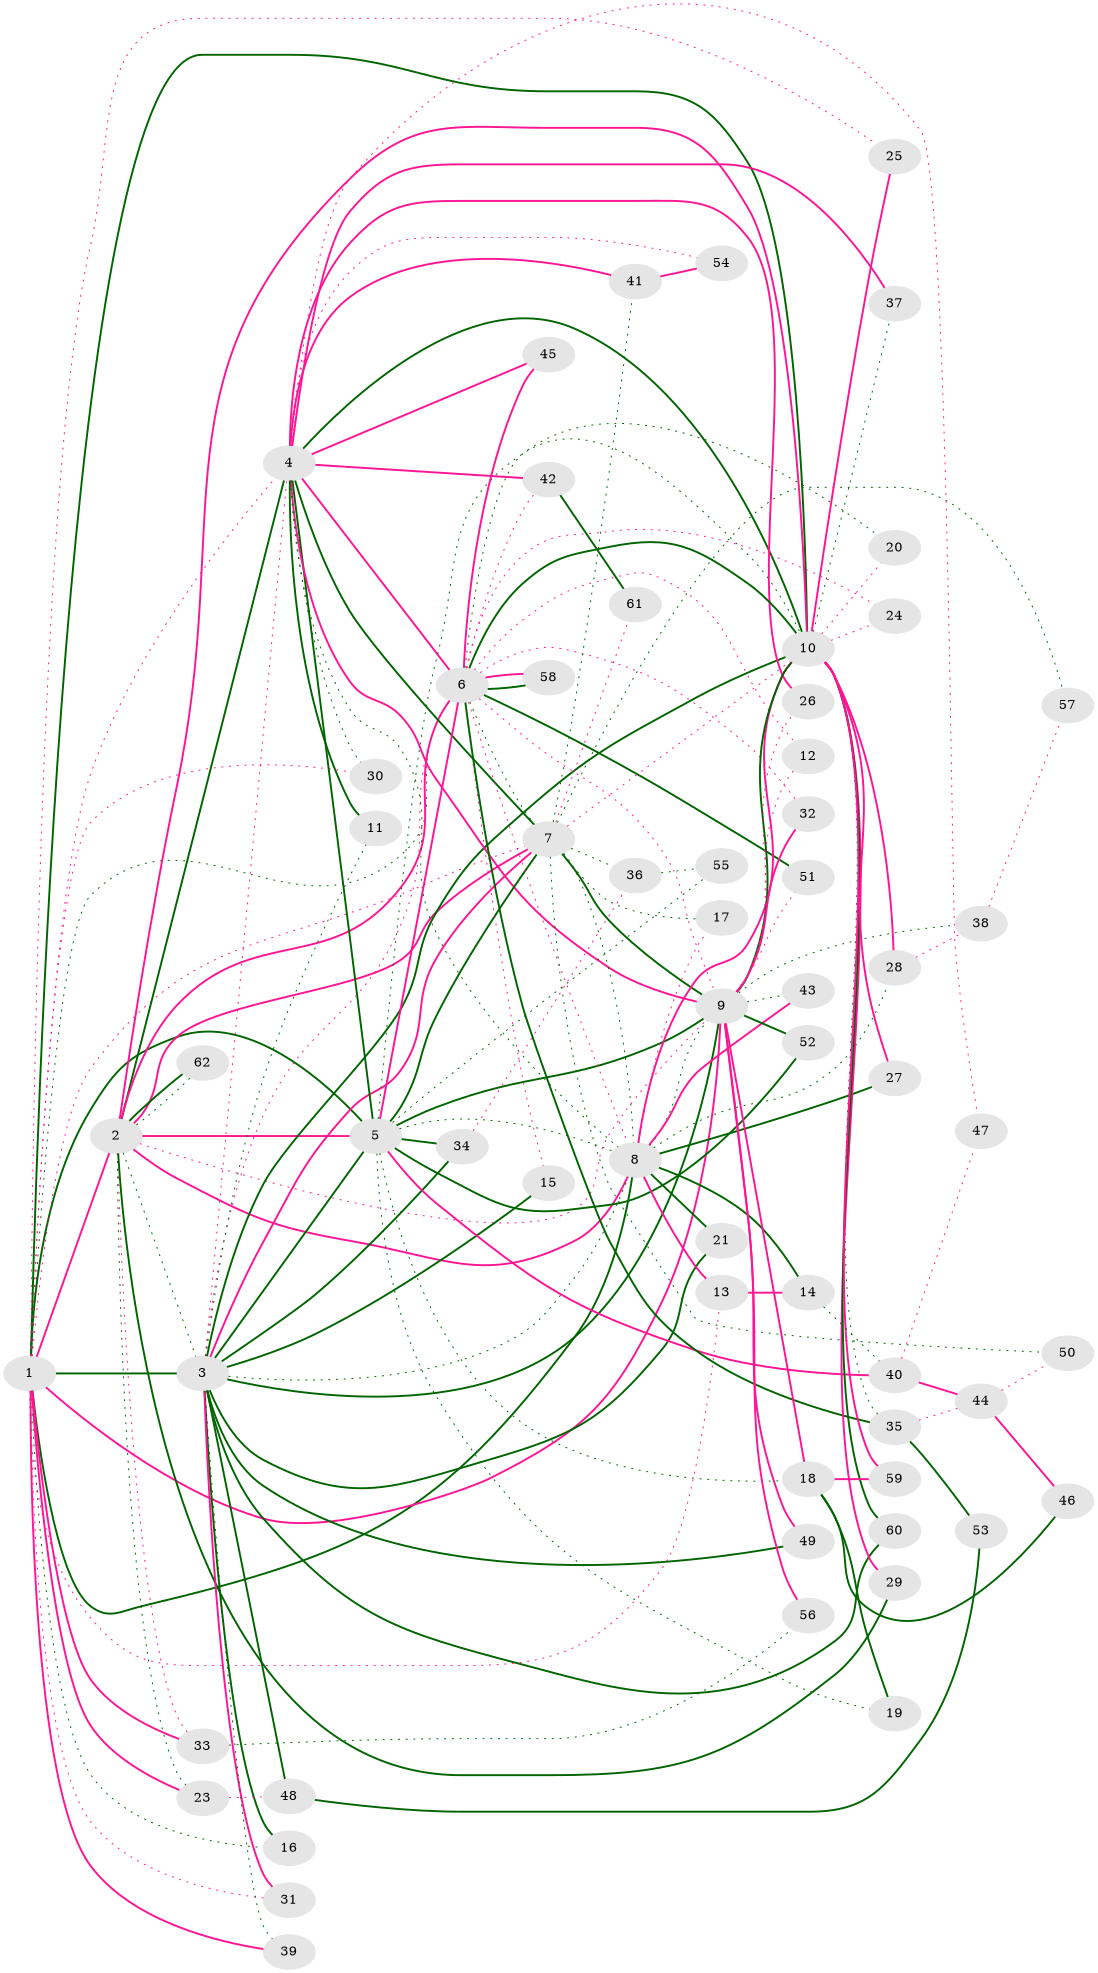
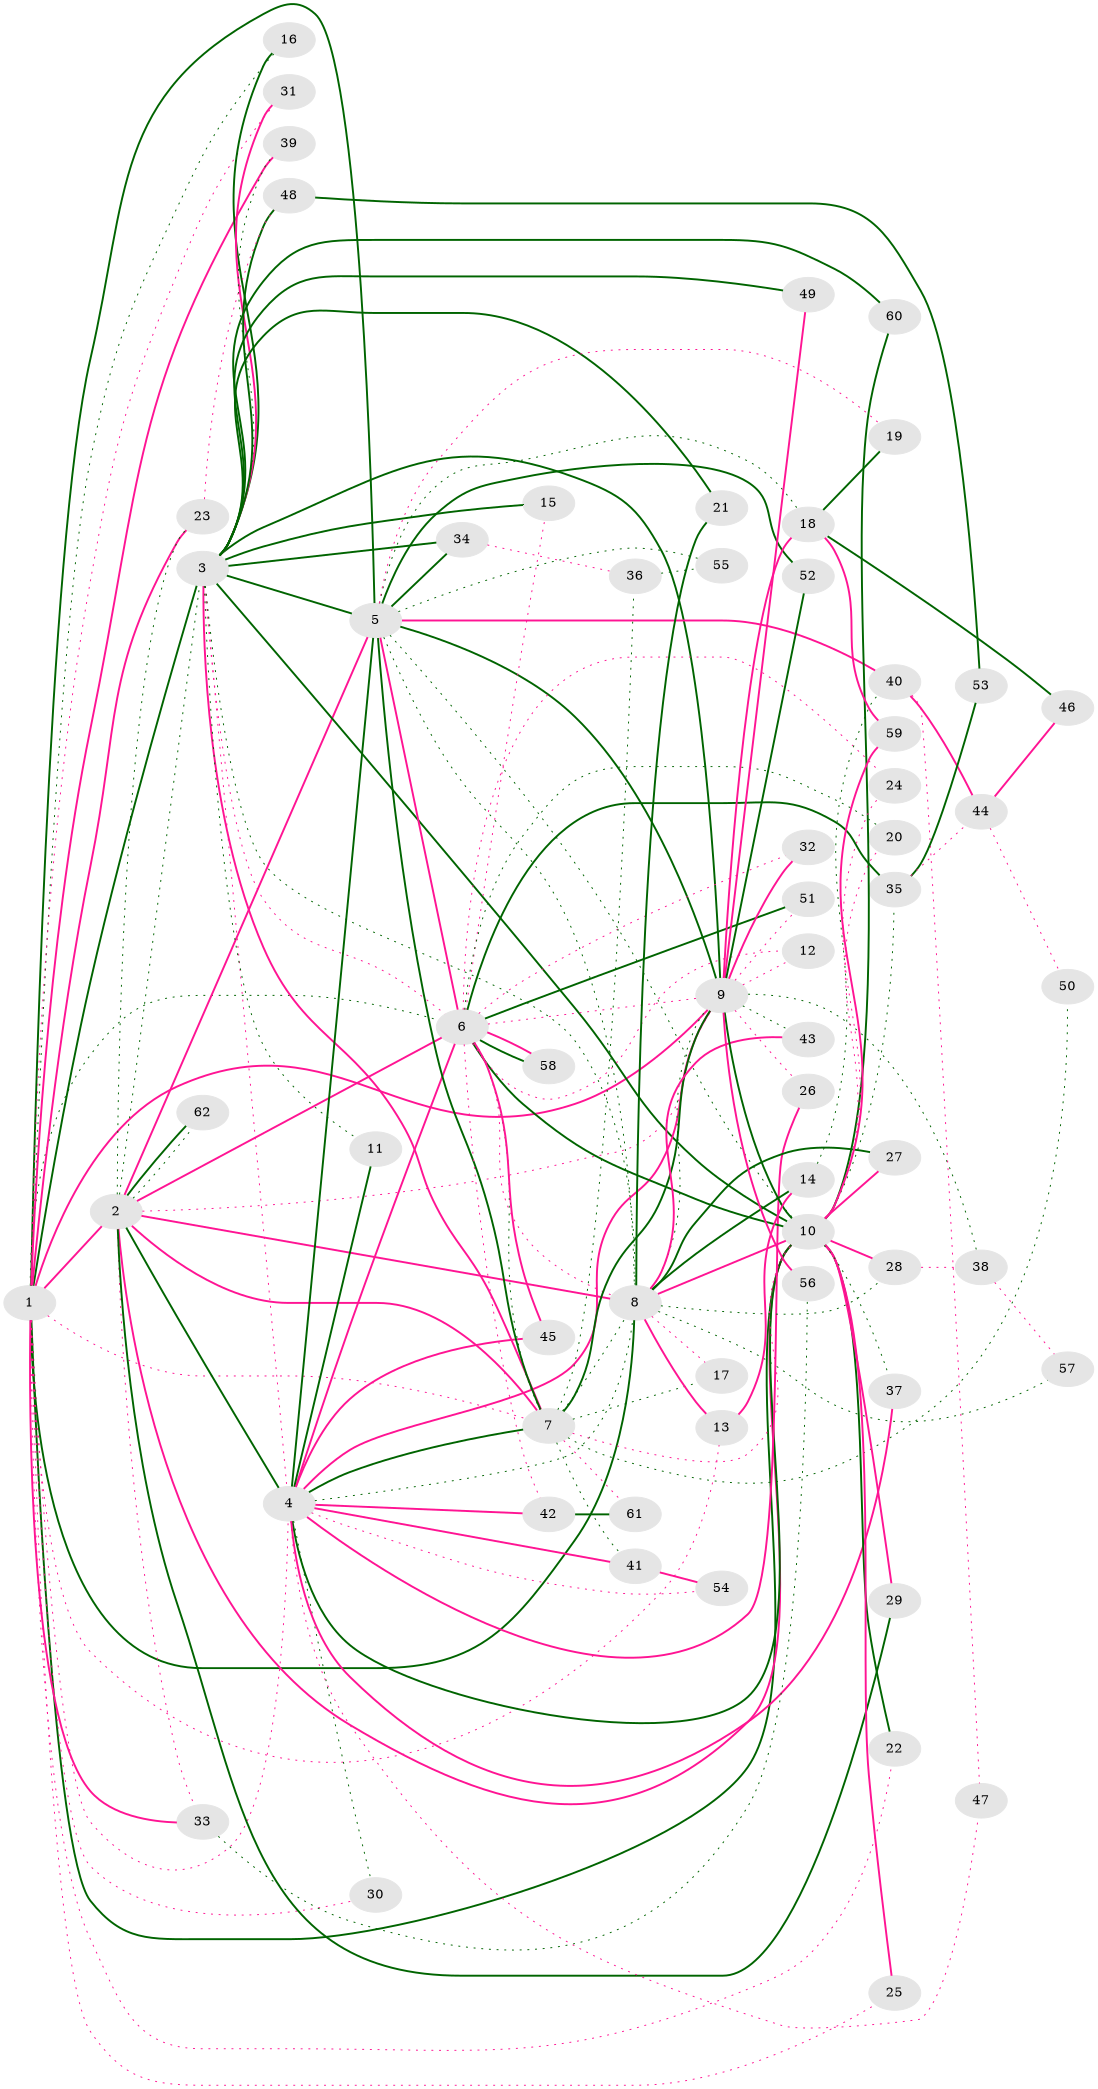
(778, 497) -> (845, 1409)
(525, 1514) -> (571, 356)
none -> (895, 1749)
